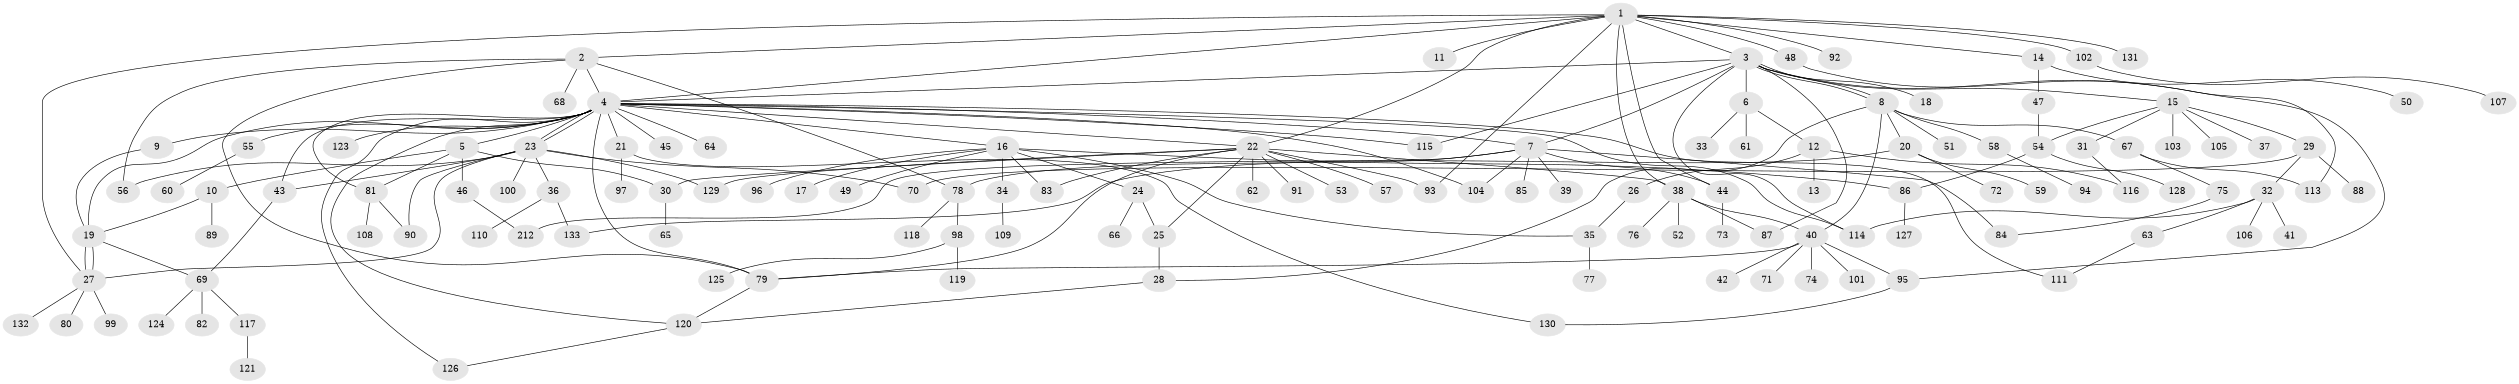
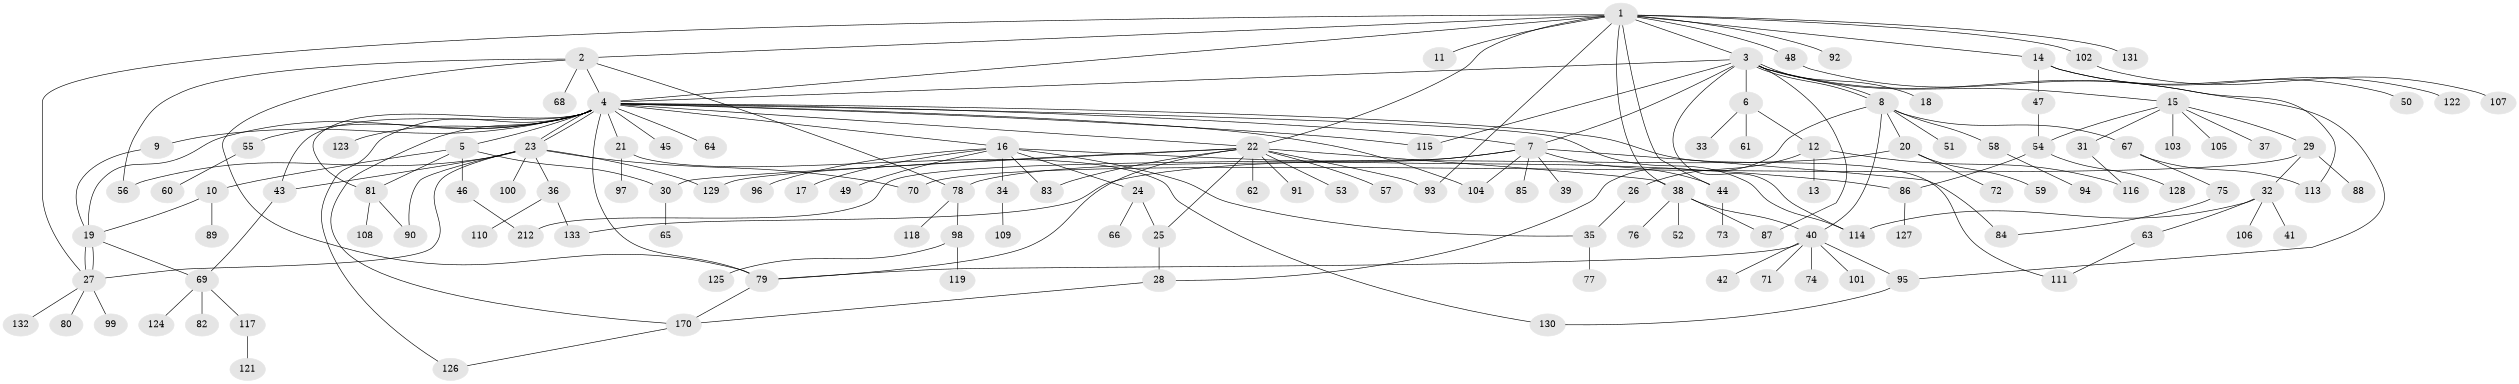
none -> (2452, 103)
(684, 325) -> (684, 325)
